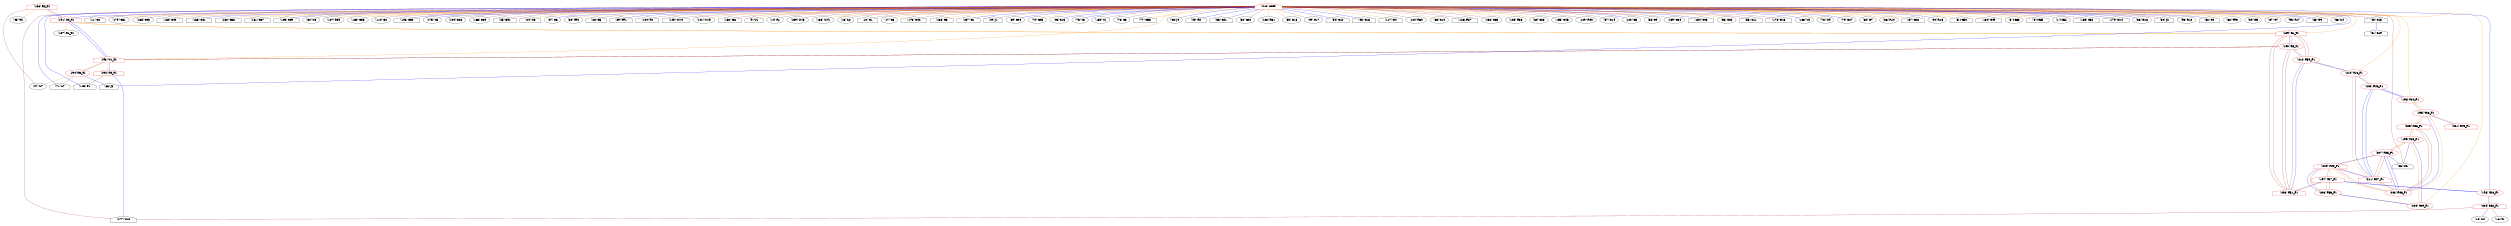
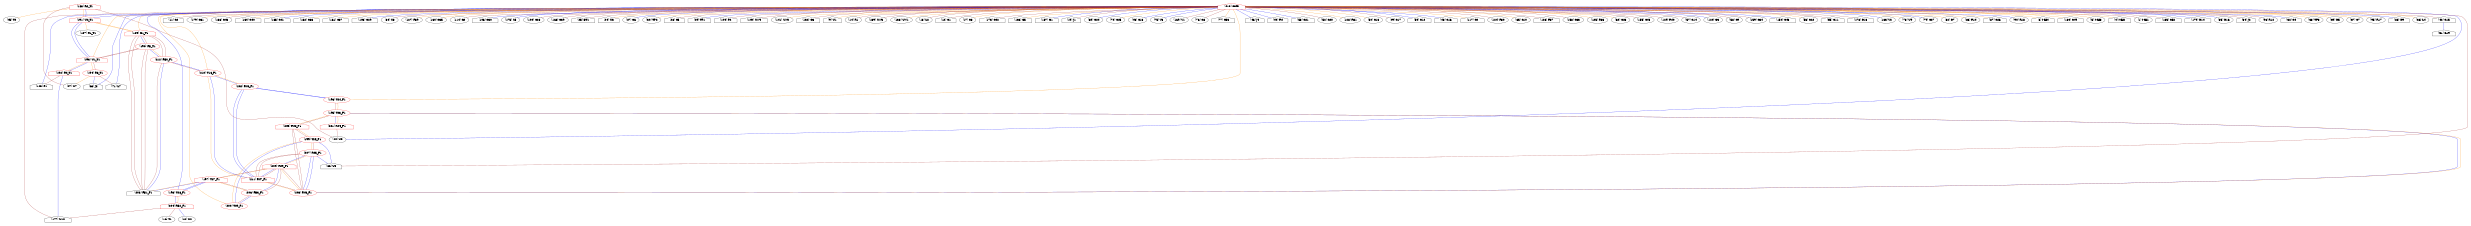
(1175, 20) -> (1255, 20)
none -> (338, 140)
(2289, 193) -> (143, 193)
